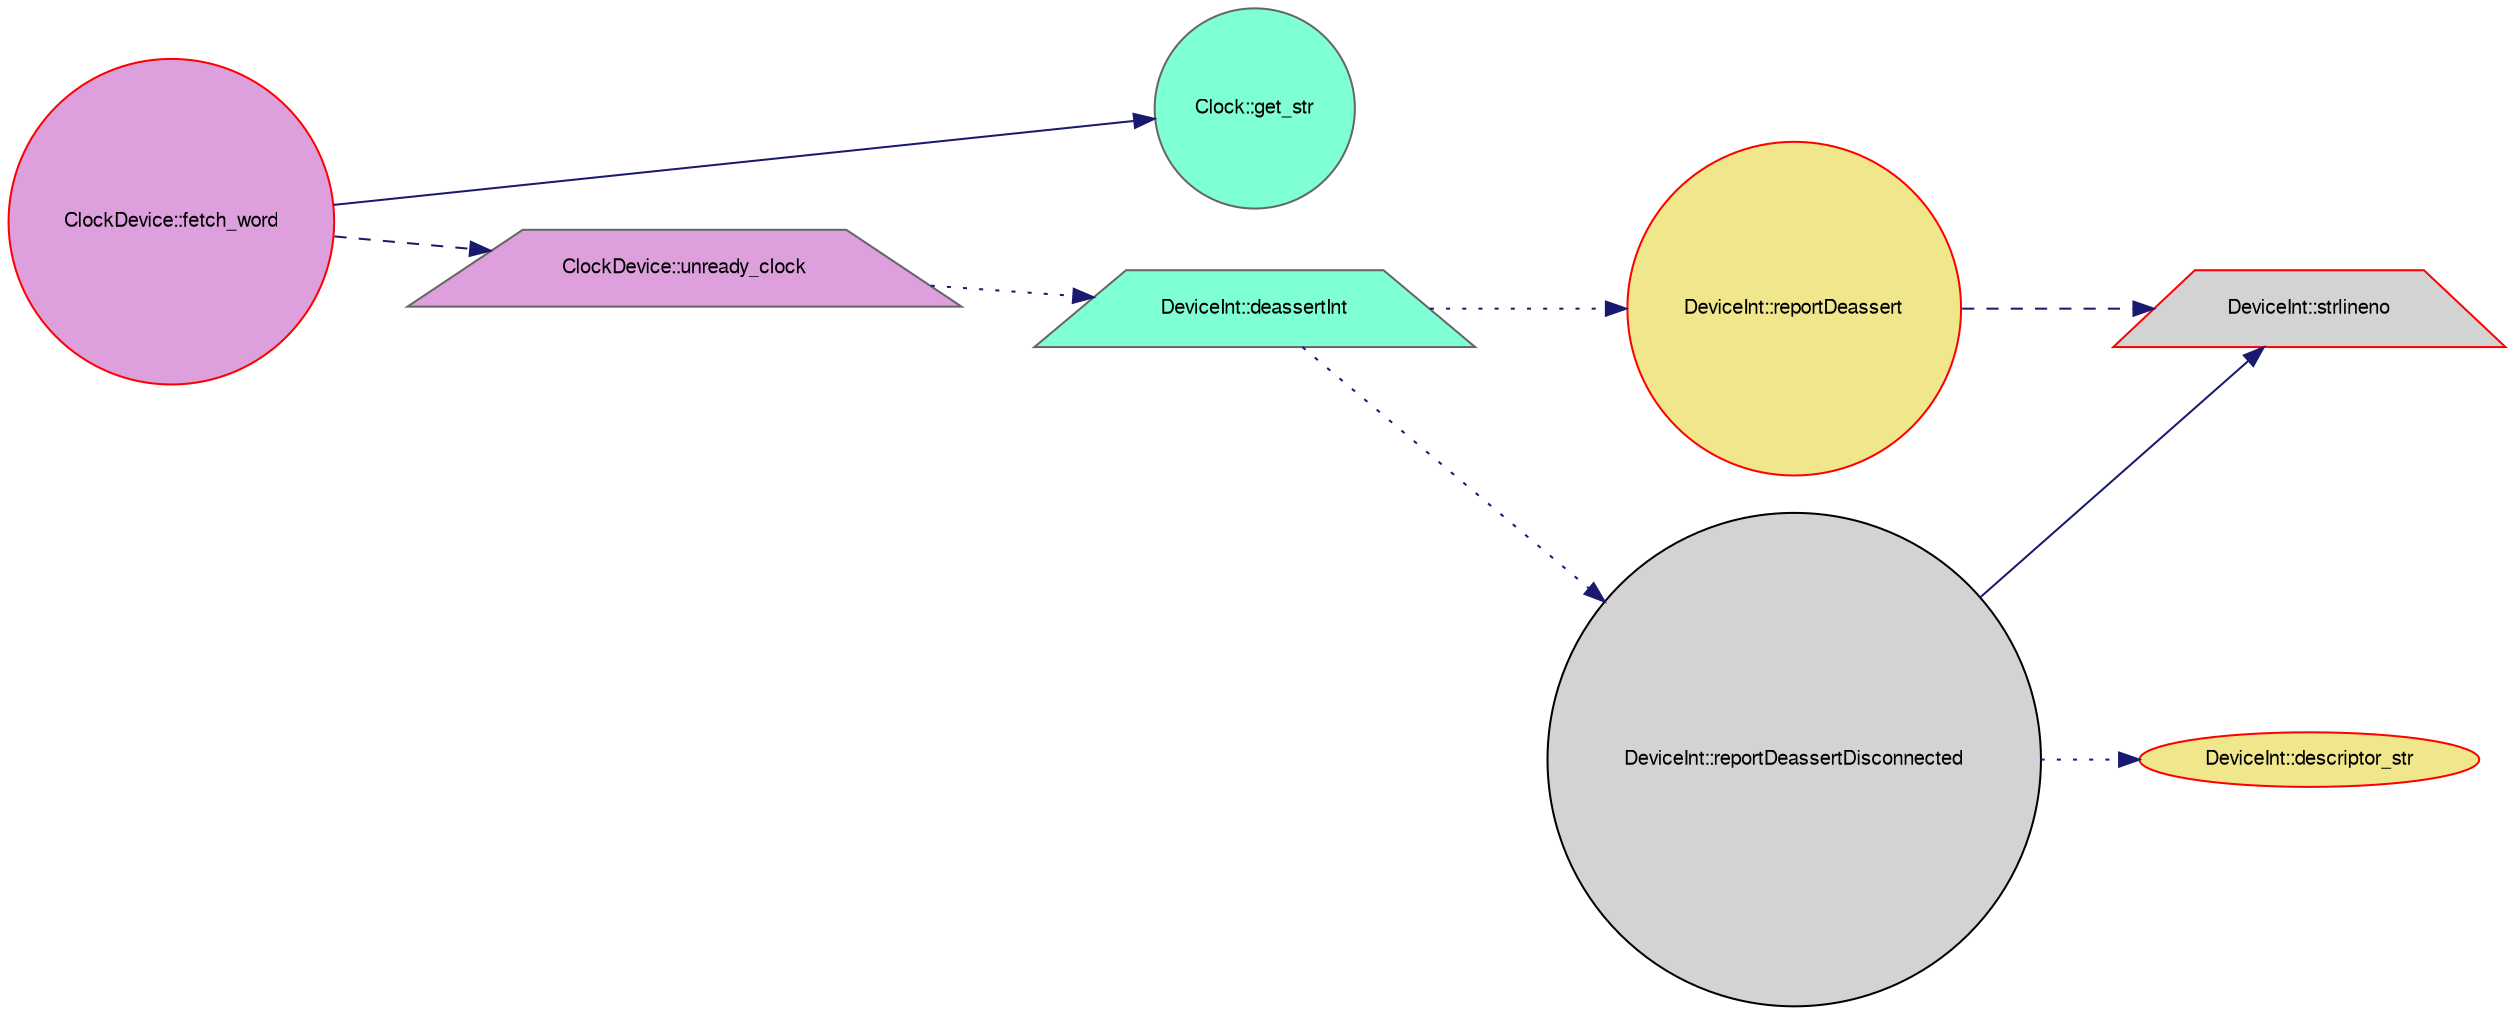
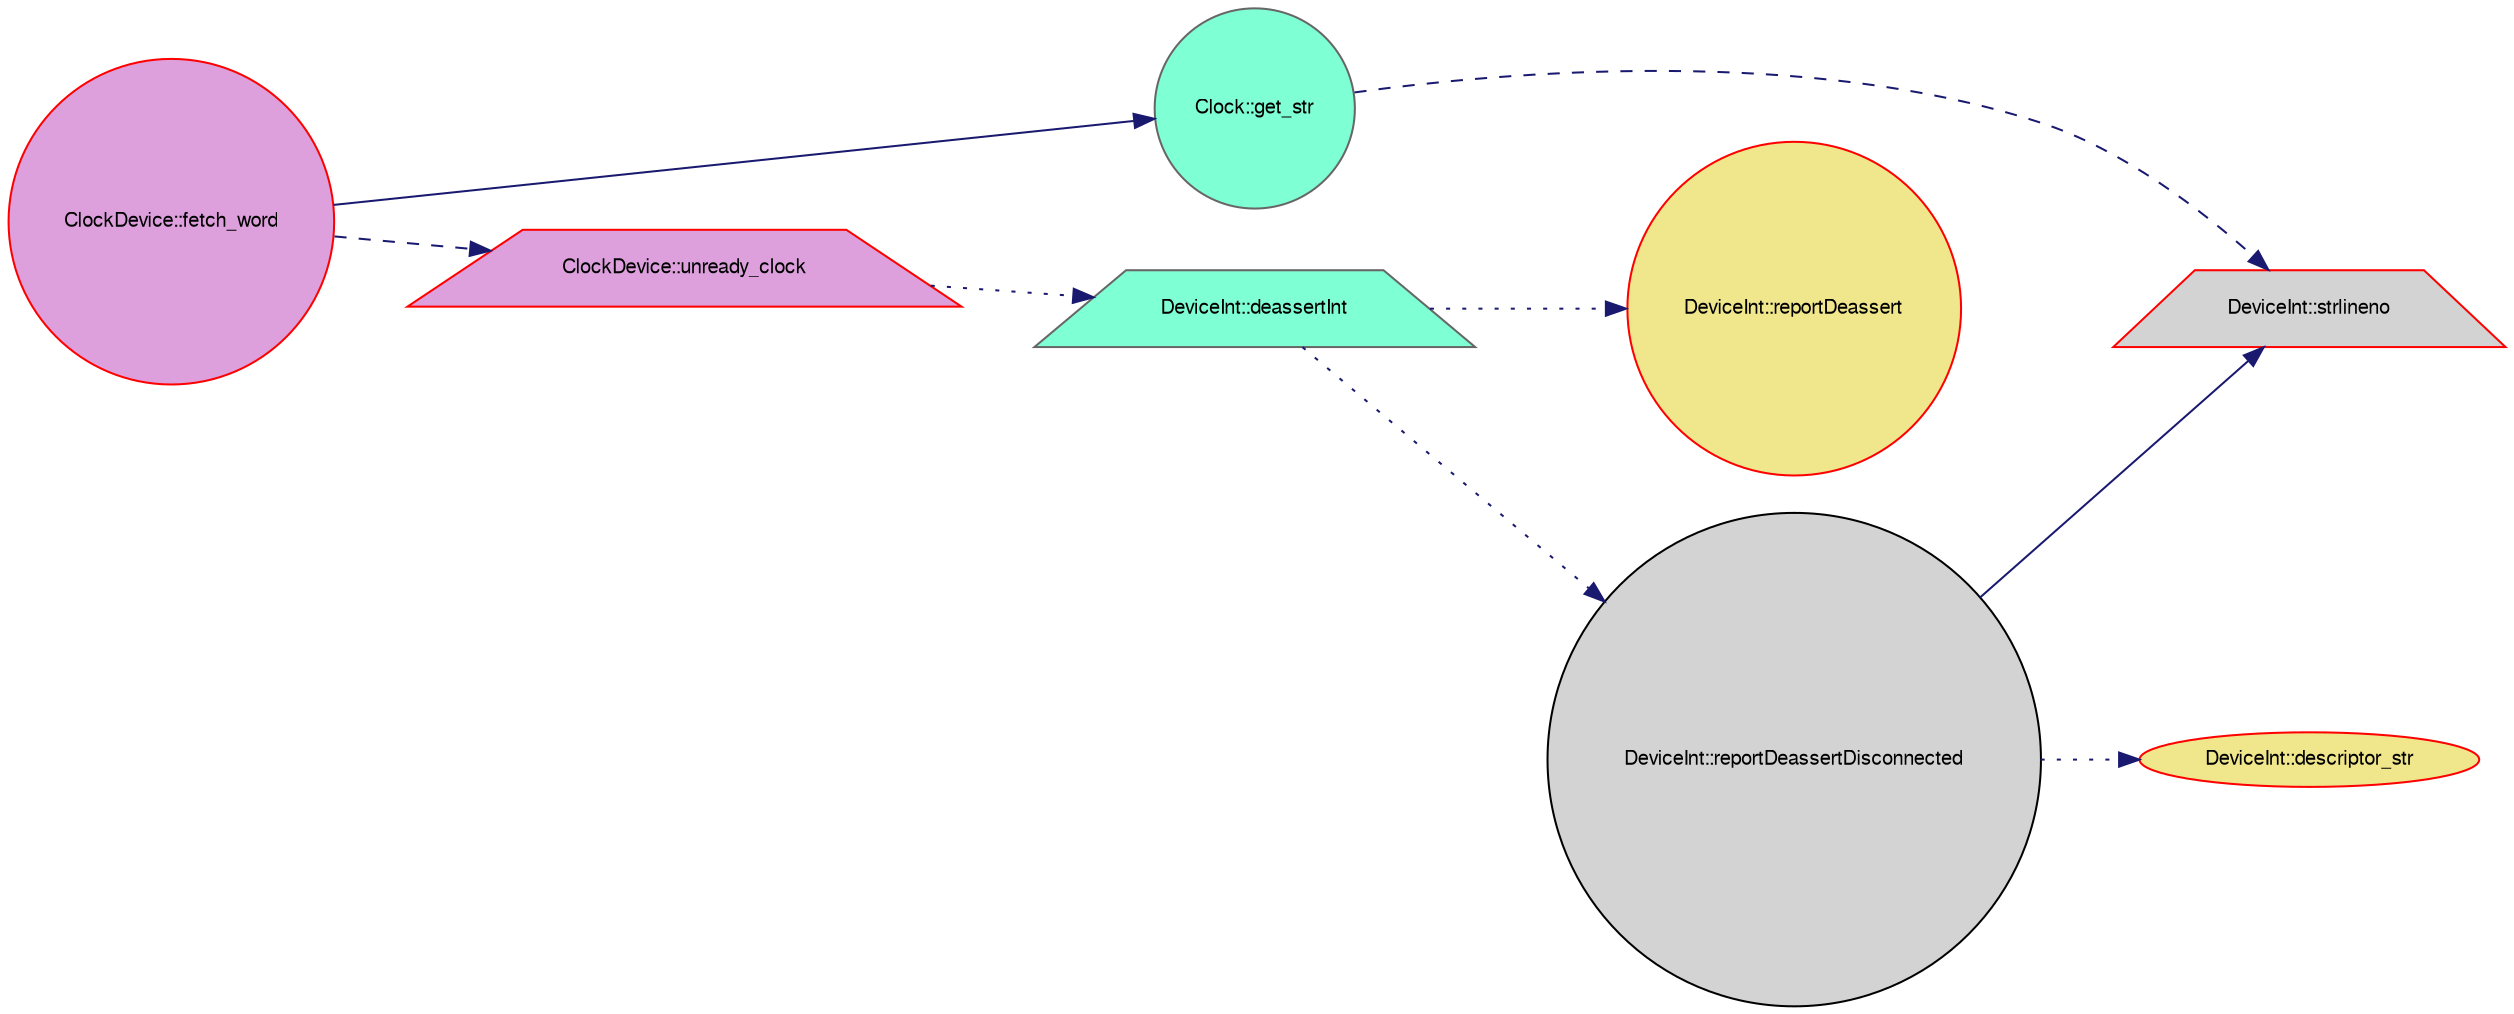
(685, 268) -> (685, 268)
(2047, 309) -> (1825, 80)
